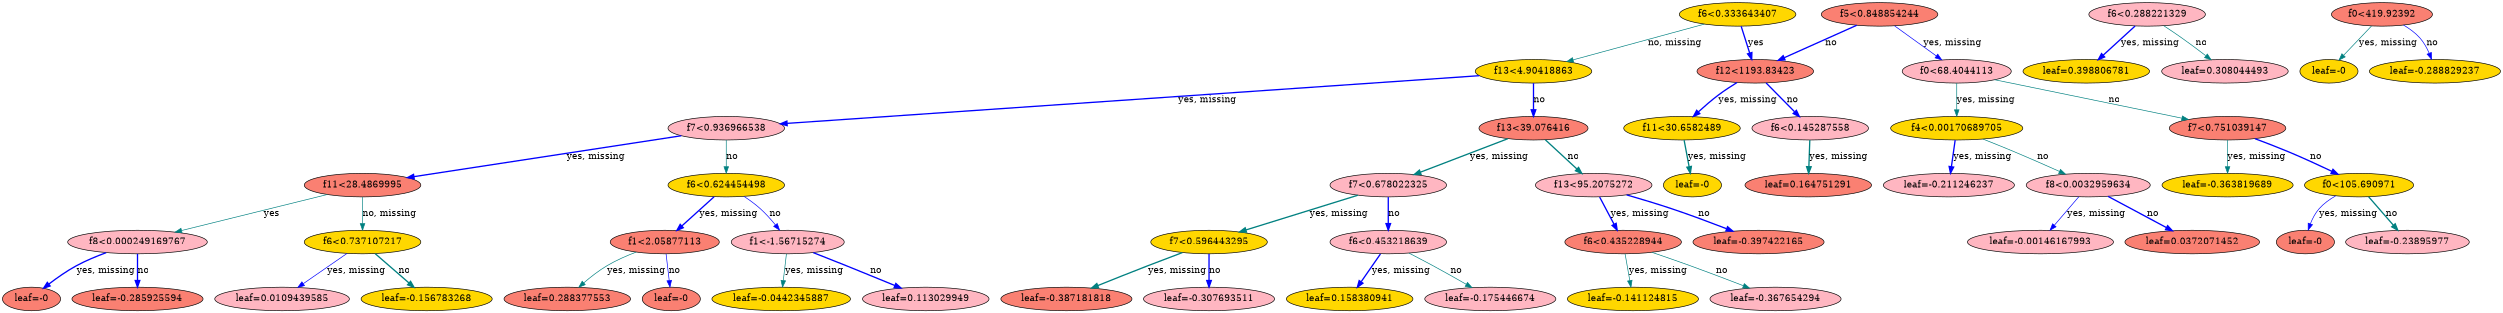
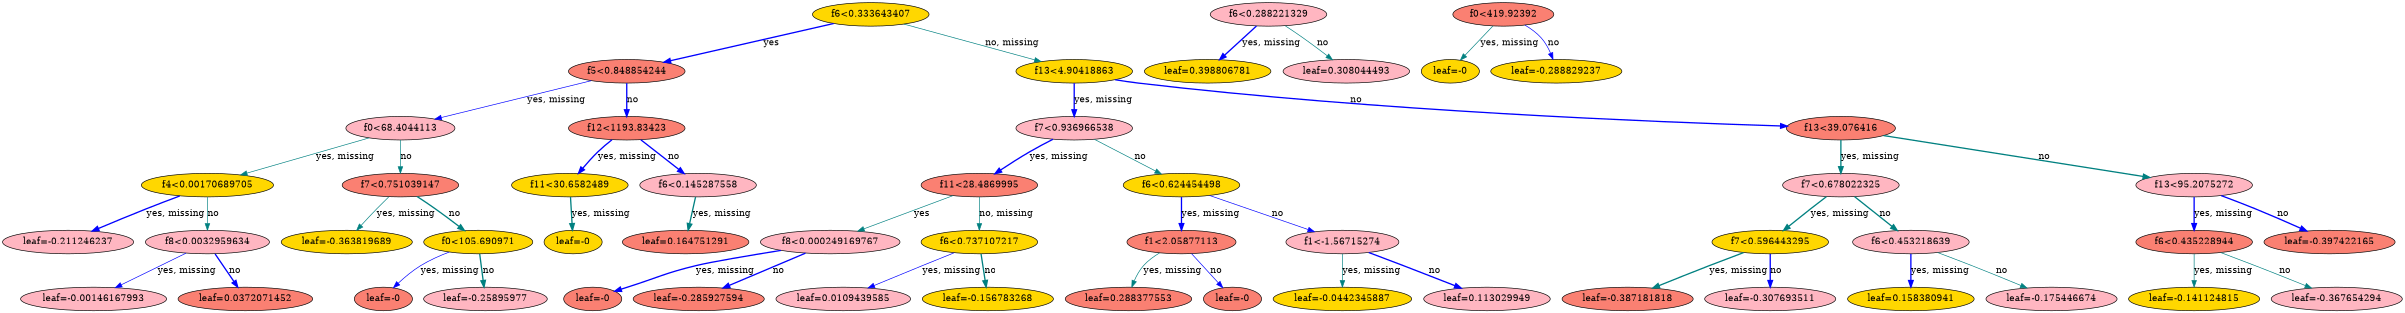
(1745, 40) -> (752, 42)
(2294, 154) -> (438, 211)
(1388, 210) -> (1873, 212)
(2407, 242) -> (485, 299)
(138, 299) -> (699, 299)
